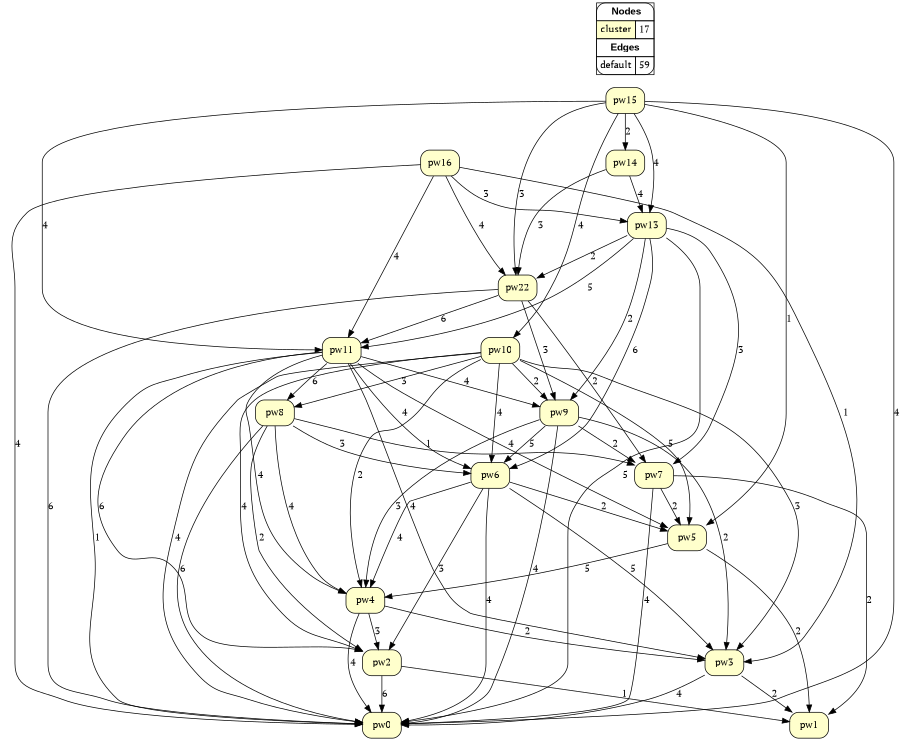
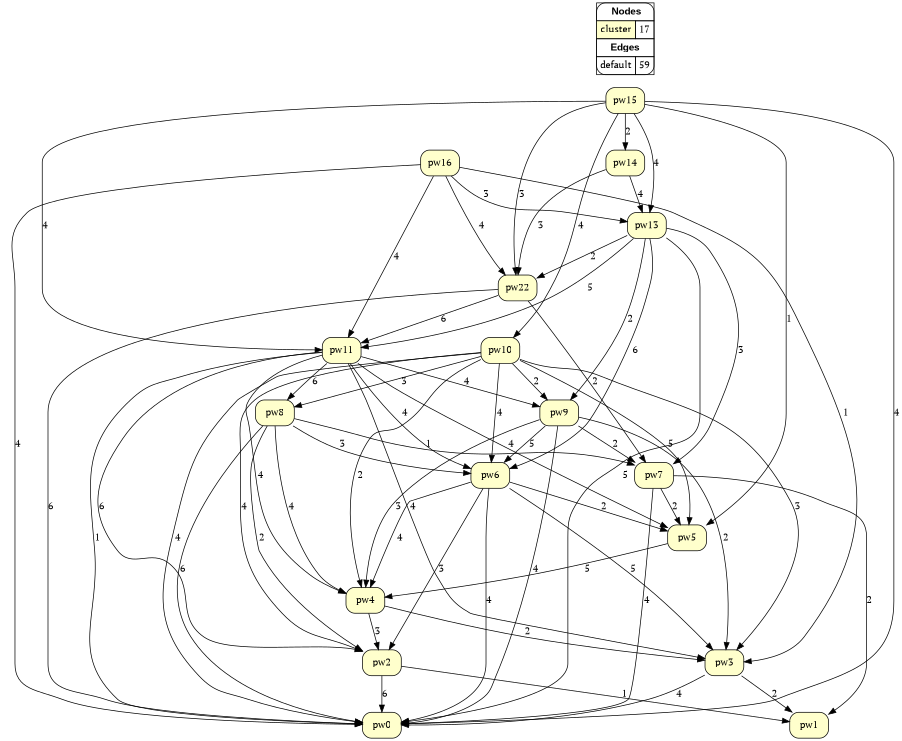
(537, 347) -> none
(781, 612) -> none
(348, 661) -> none
